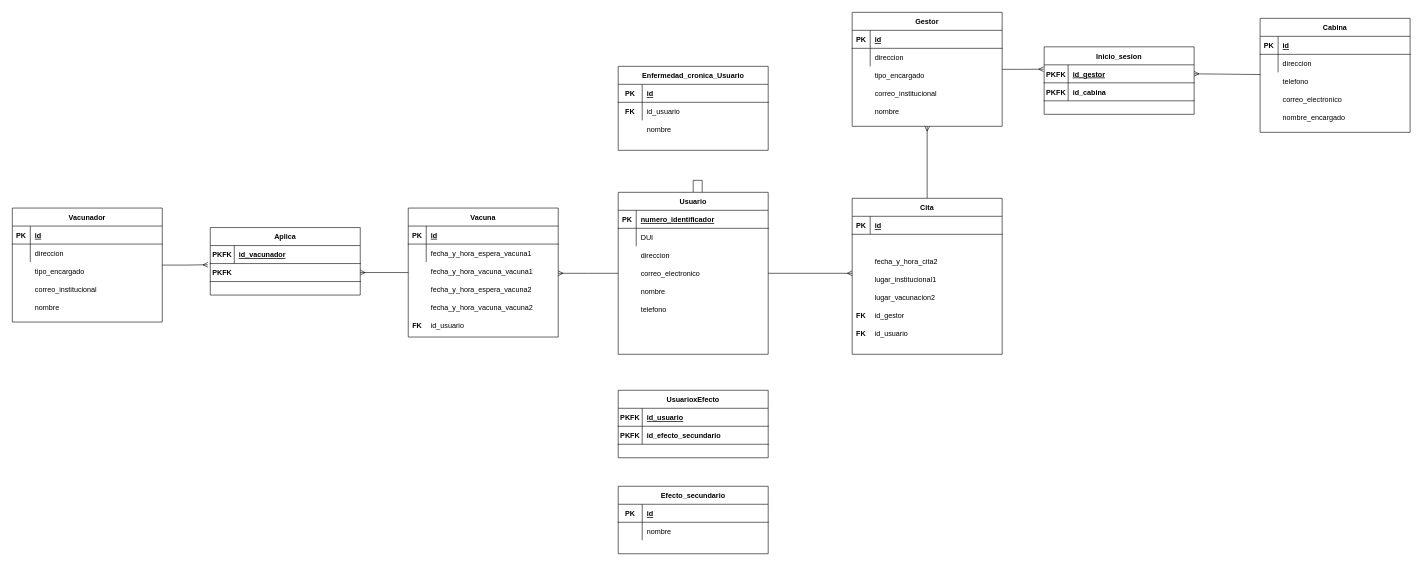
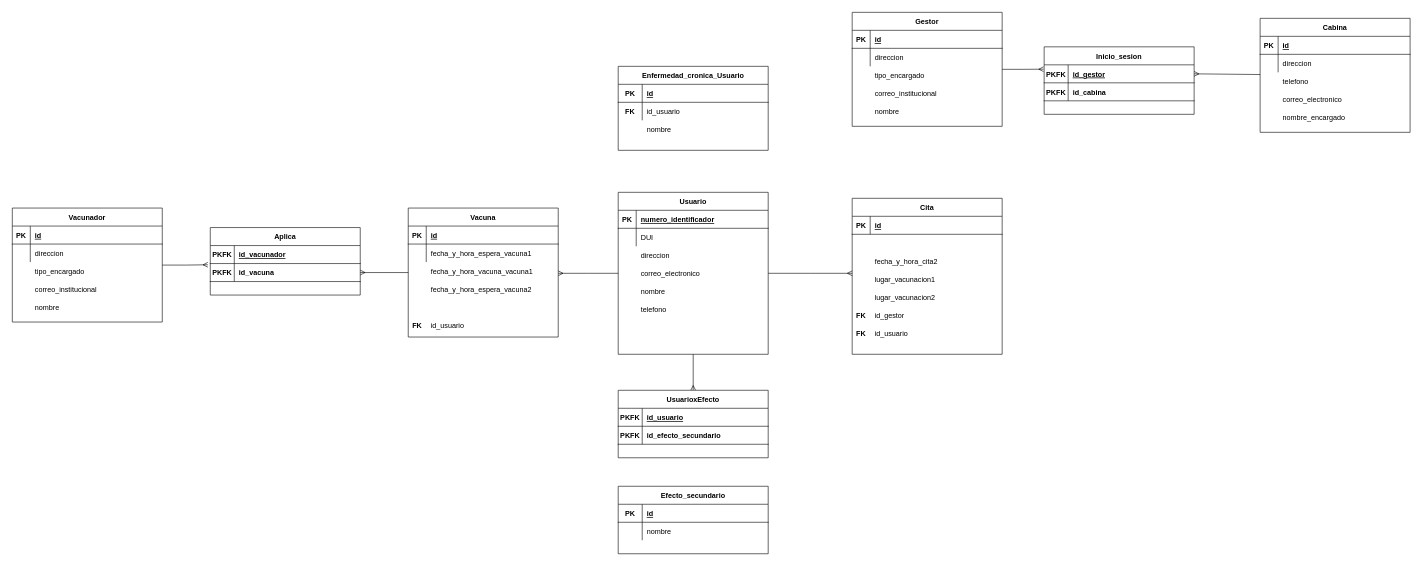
(927, 131) -> none
(698, 180) -> (693, 373)
none -> (297, 273)
(910, 280) -> (907, 280)
(492, 307) -> none
